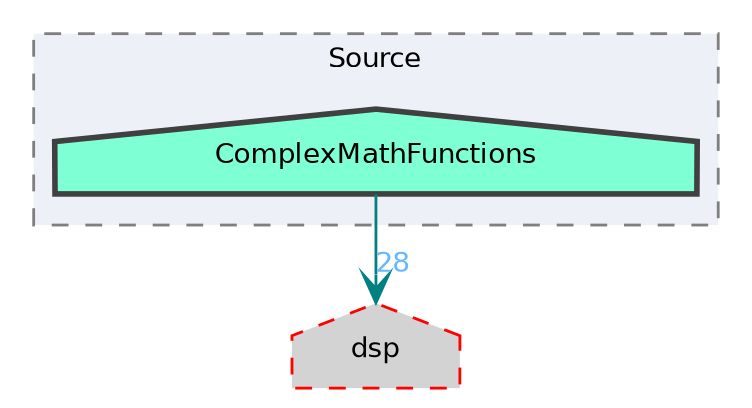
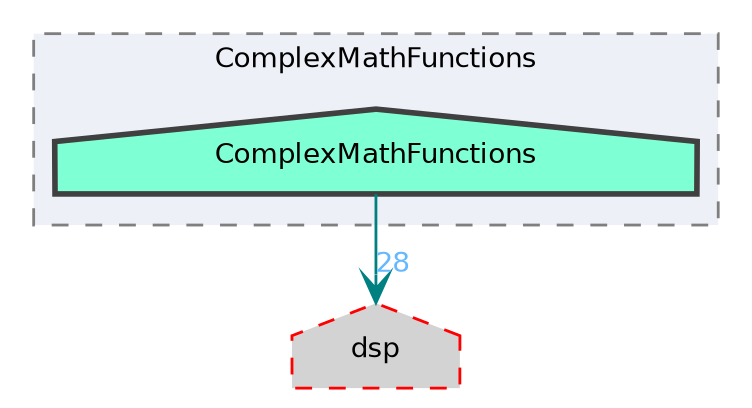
(376, 60) -> (376, 60)
